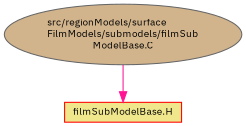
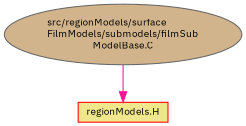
(123, 112) -> (123, 112)
